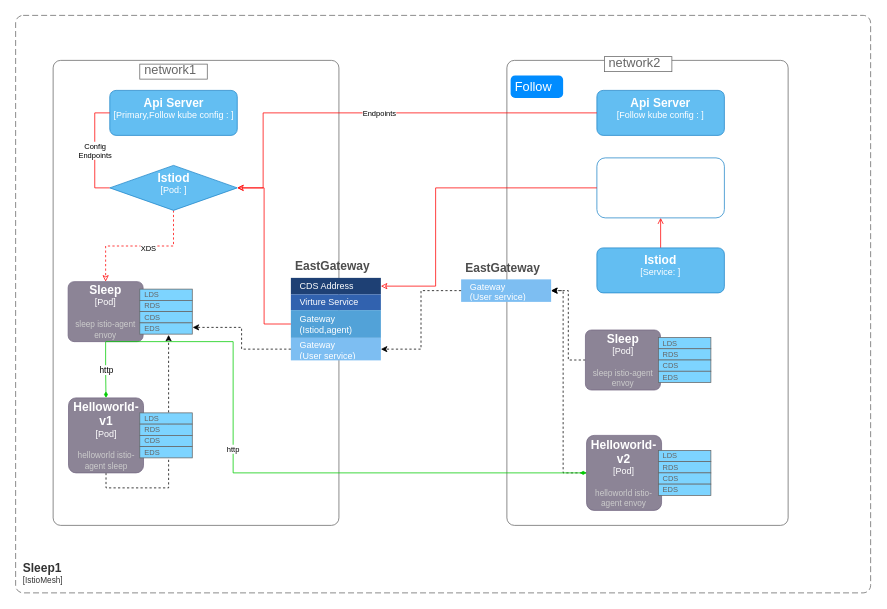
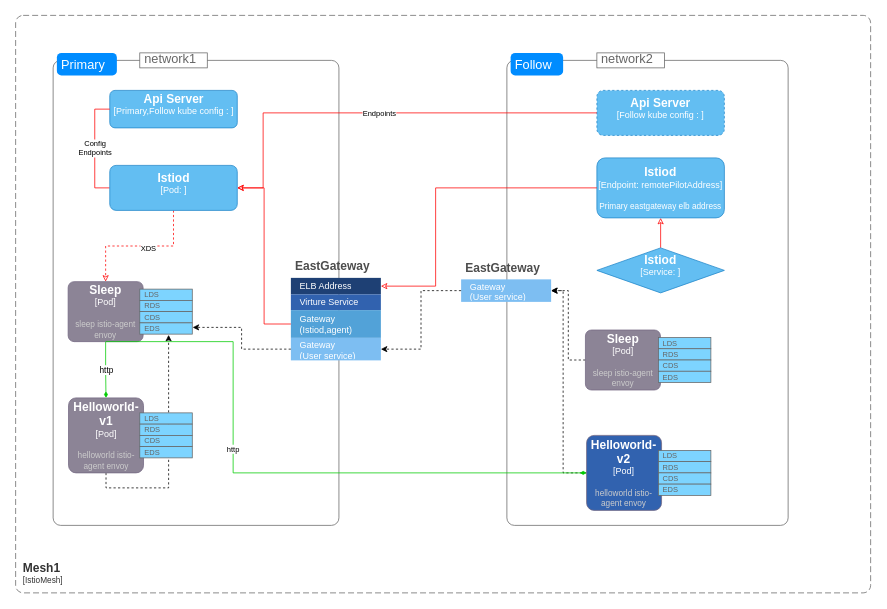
none -> (87, 64)
(638, 64) -> (630, 60)
(173, 72) -> (173, 60)
(537, 87) -> (537, 64)
(173, 113) -> (173, 109)
(660, 113) -> (660, 113)
(173, 188) -> (173, 188)
(240, 188) -> (596, 113)
(660, 188) -> (660, 188)
(660, 223) -> (660, 224)
(660, 270) -> (660, 270)
(326, 286) -> (326, 286)
(106, 435) -> (106, 435)
(624, 473) -> (624, 473)
(47, 575) -> (47, 575)
